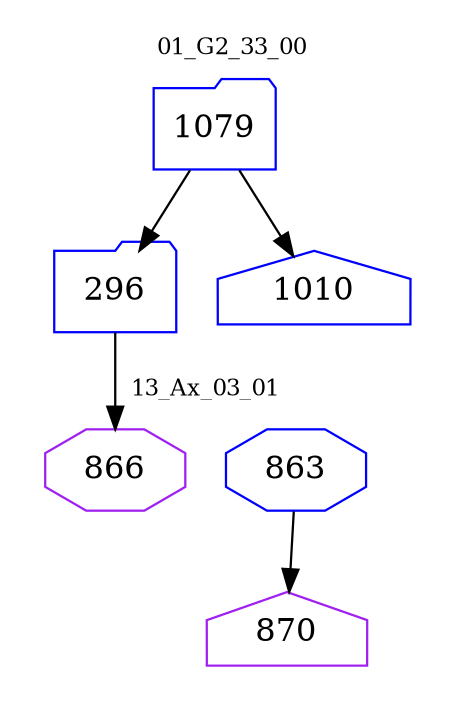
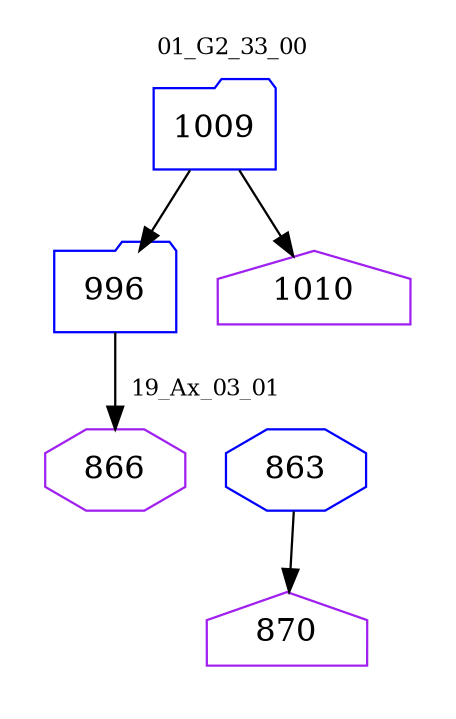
(215, 129) -> (215, 129)
(115, 292) -> (115, 292)
(314, 292) -> (314, 292)
(206, 390) -> (206, 390)
